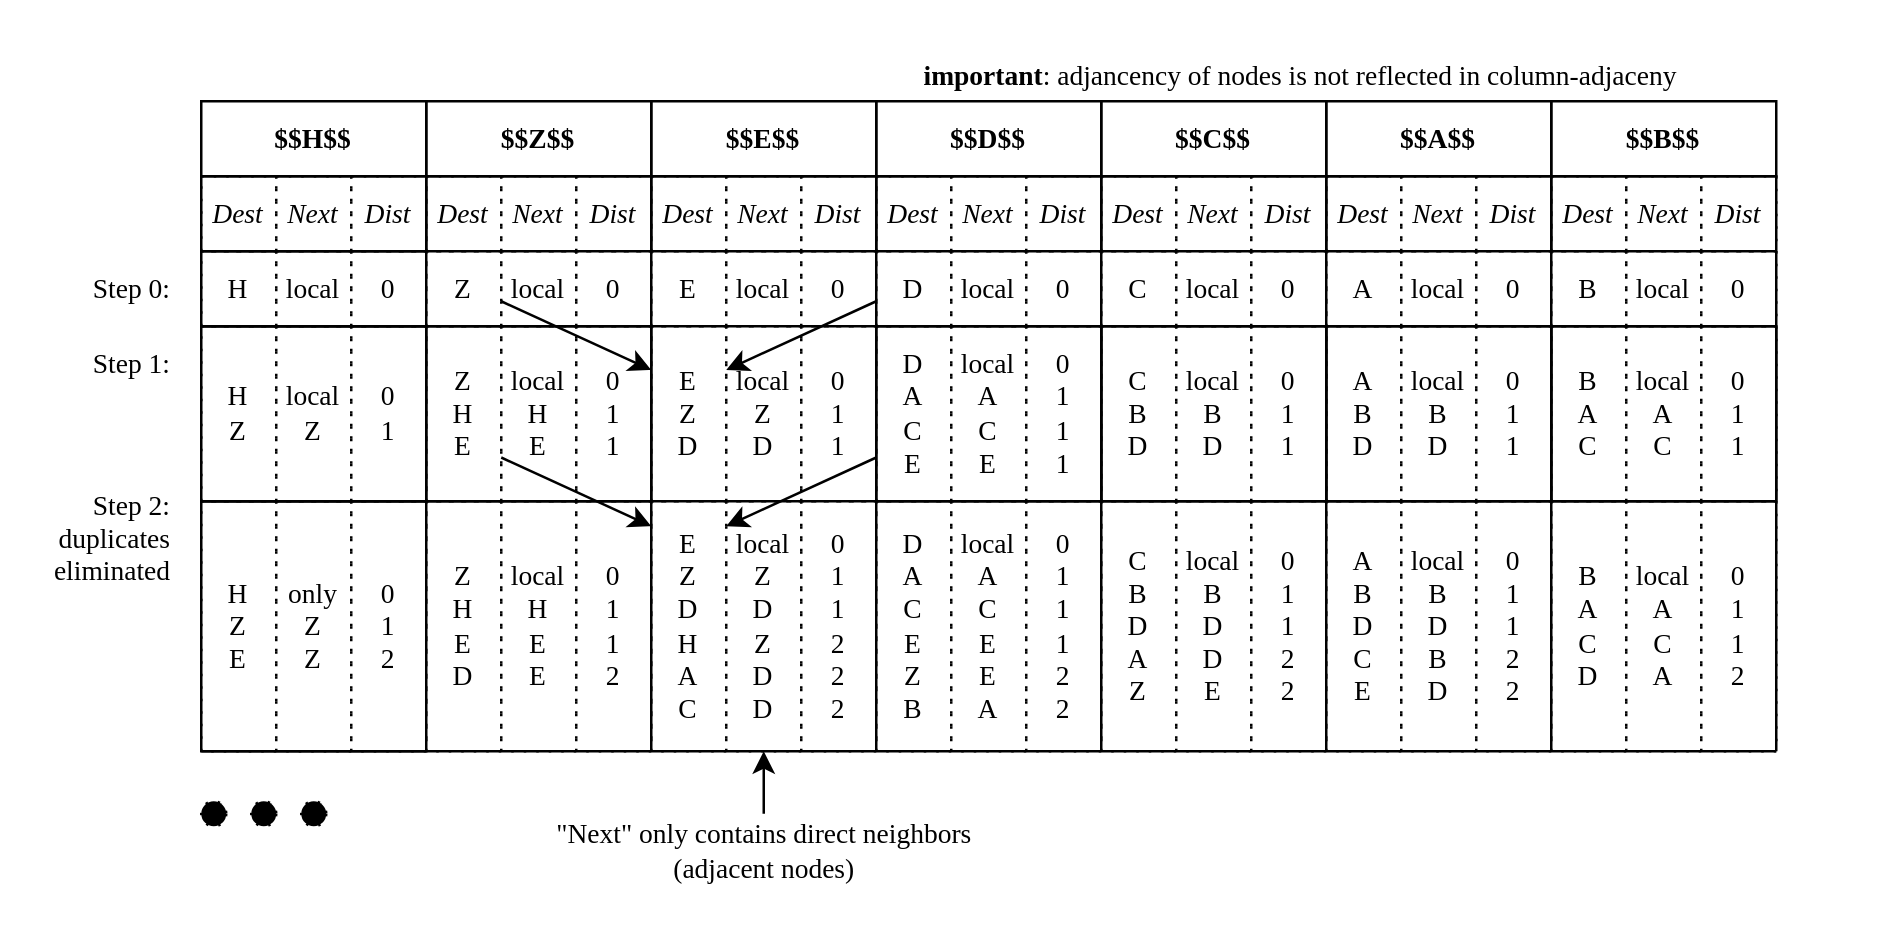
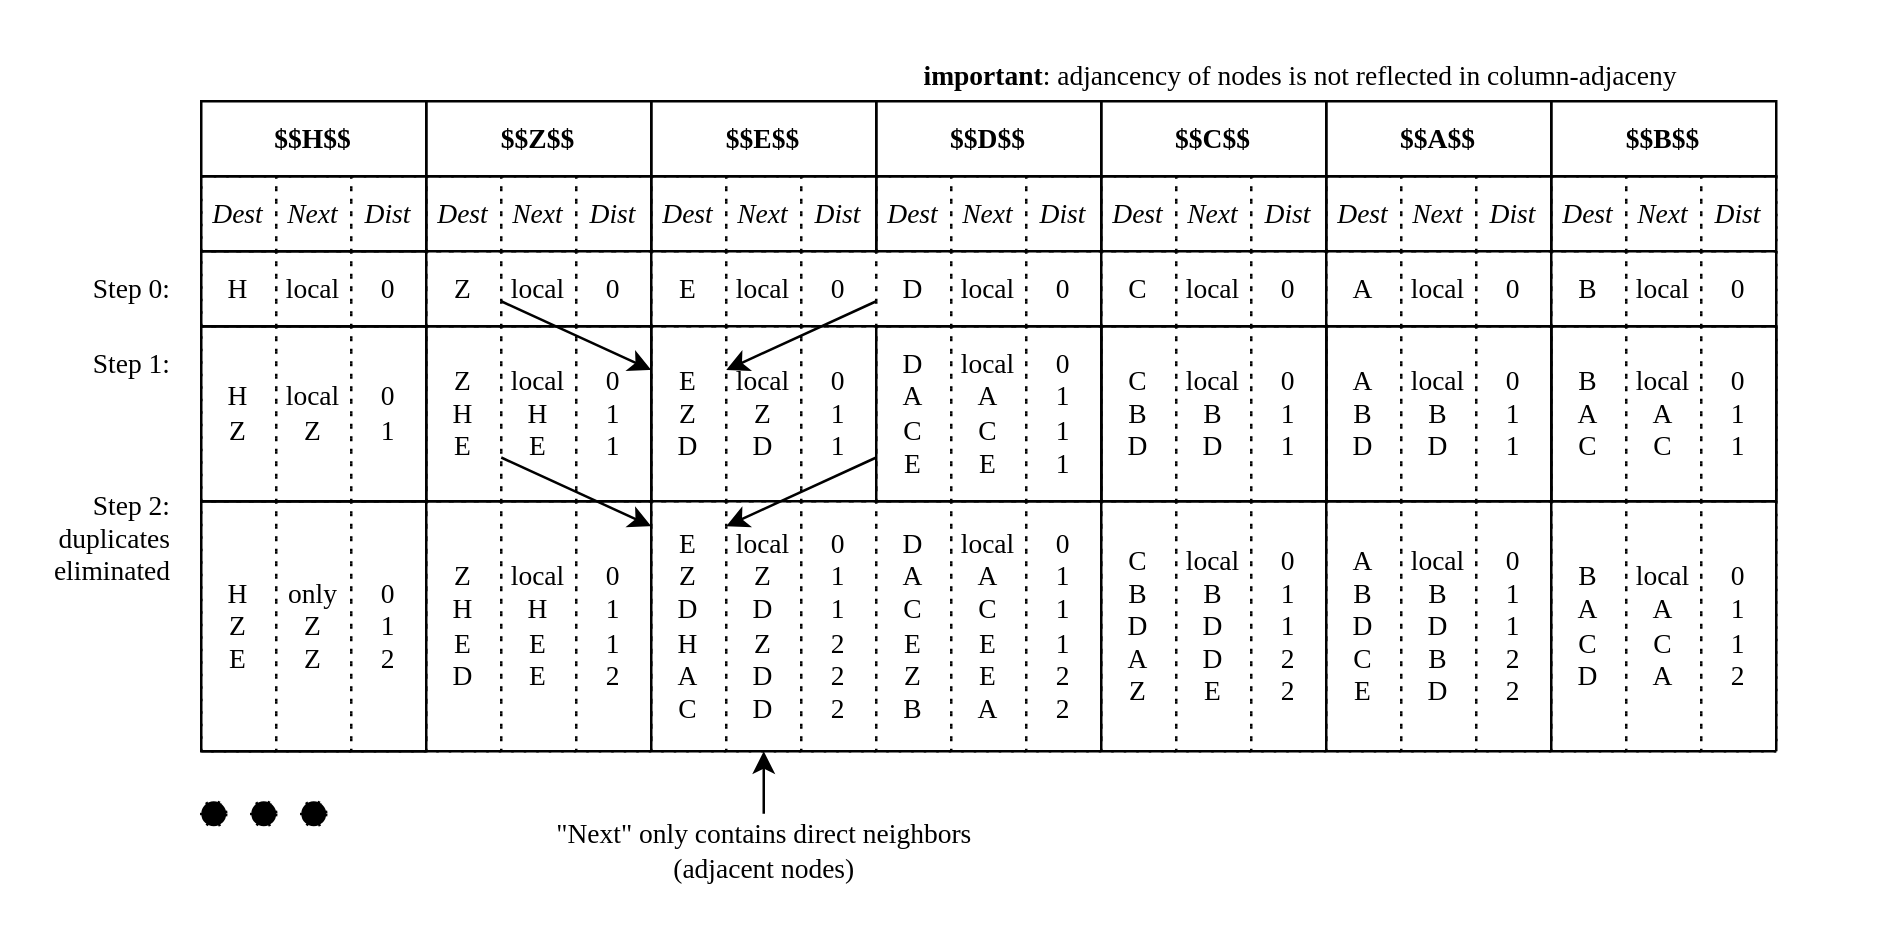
(876, 627) -> none
